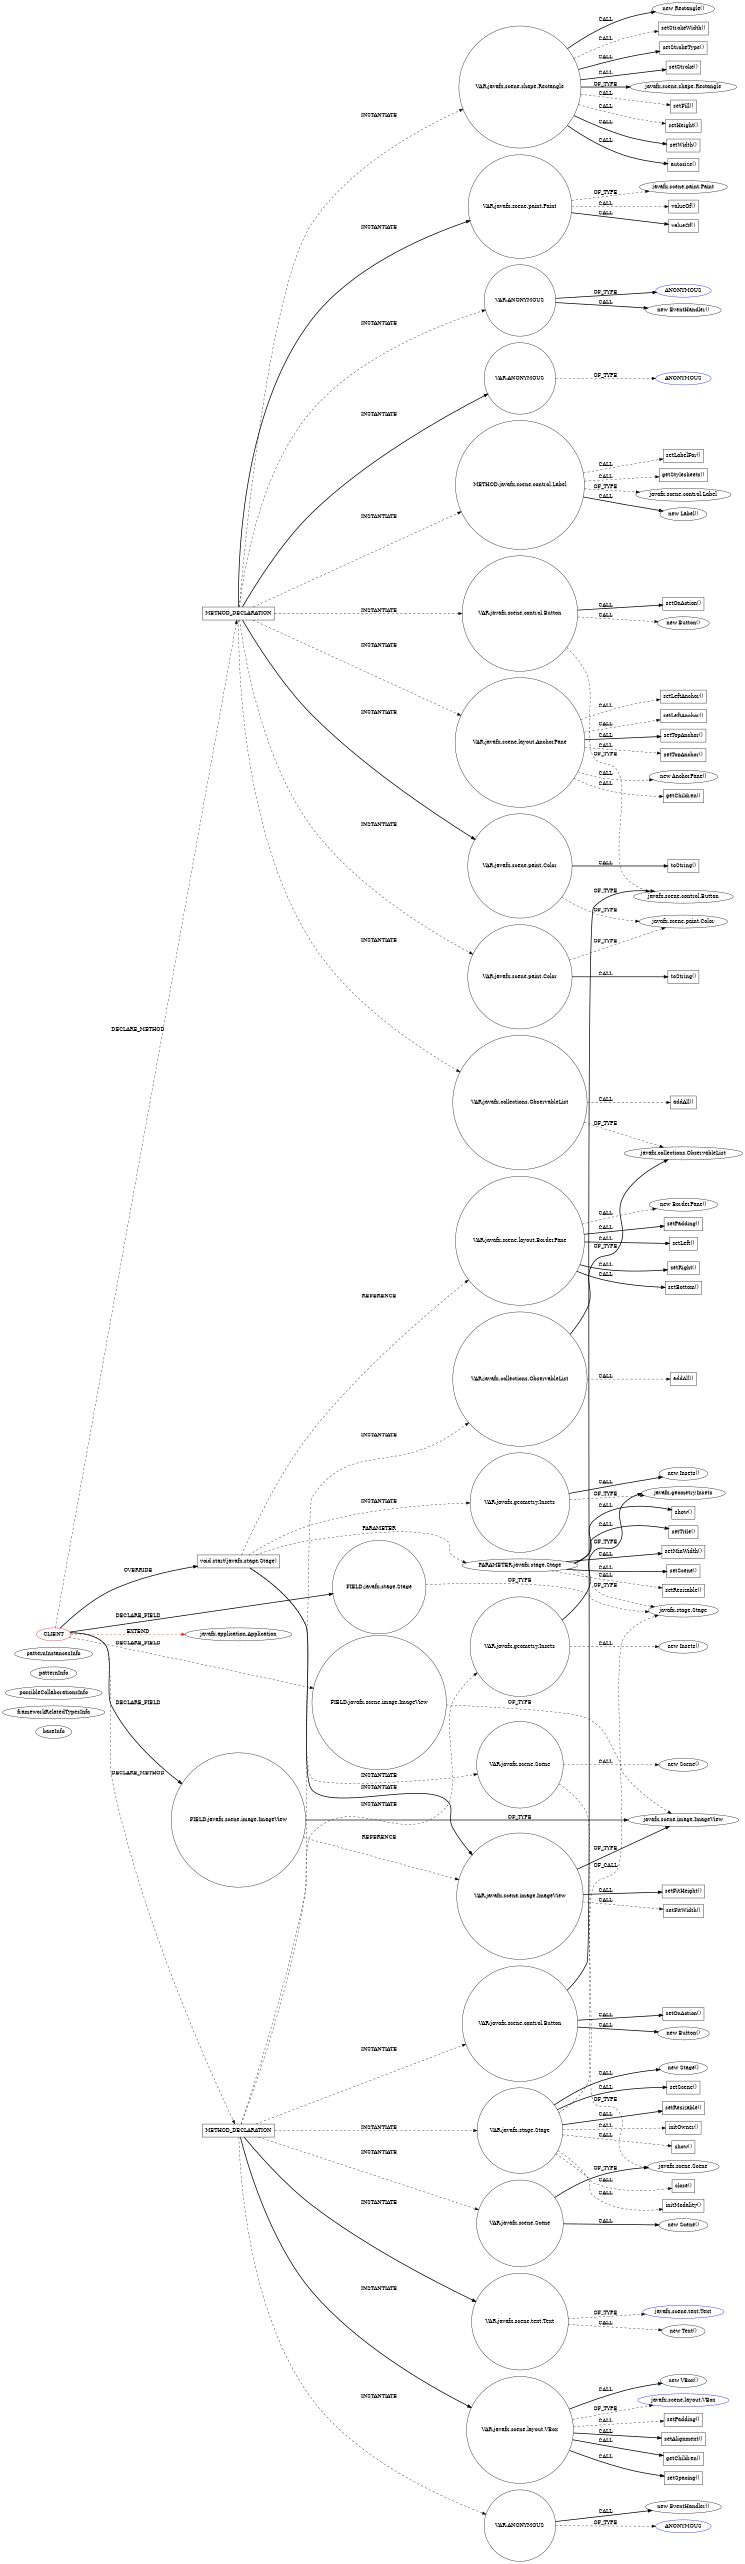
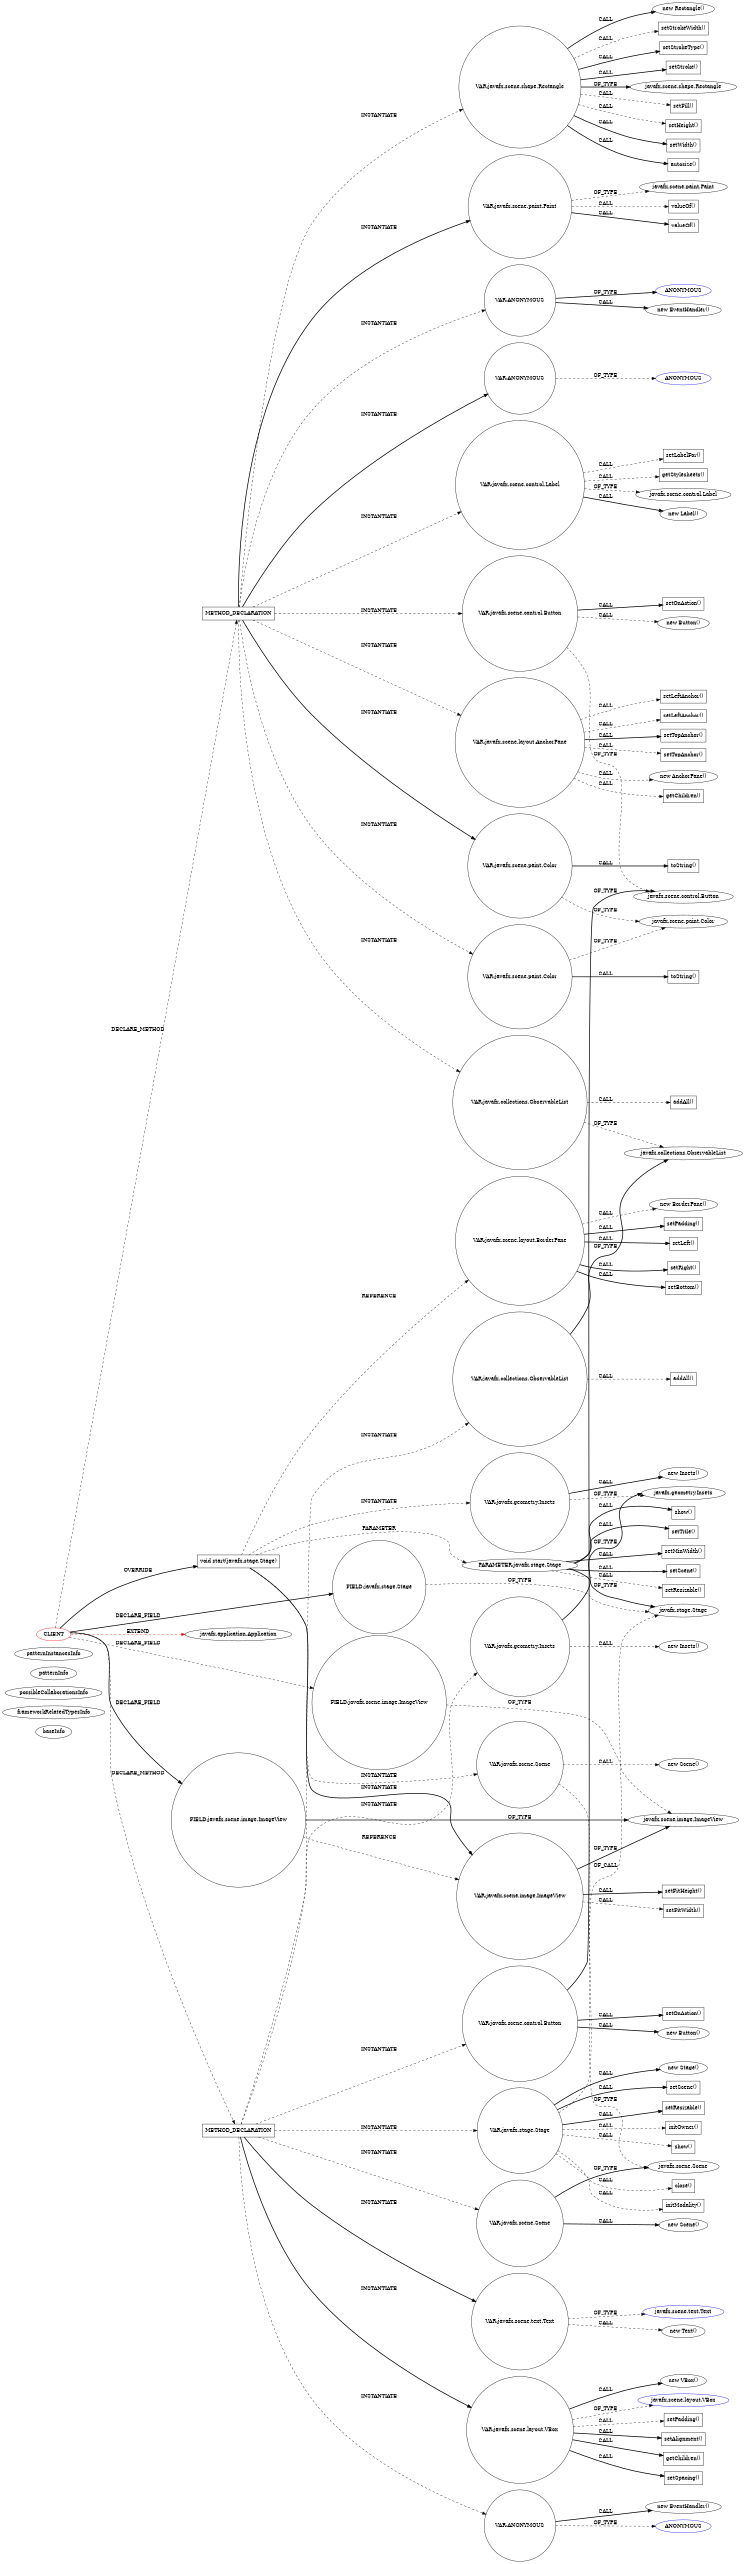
(520, 485) -> (520, 485)
(605, 1596) -> (605, 1596)
